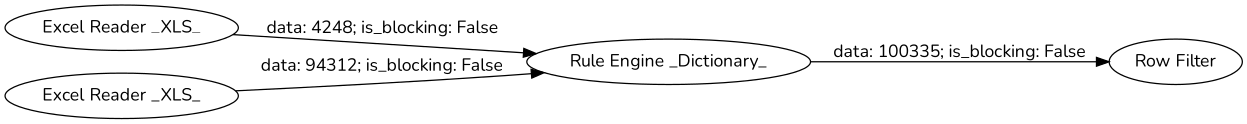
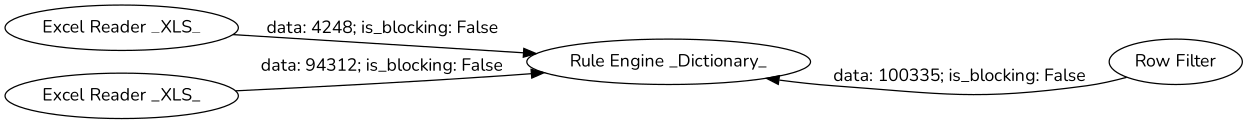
(953, 62) -> (953, 94)
